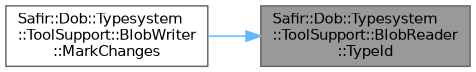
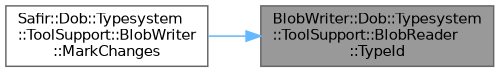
(365, 36) -> (377, 36)
